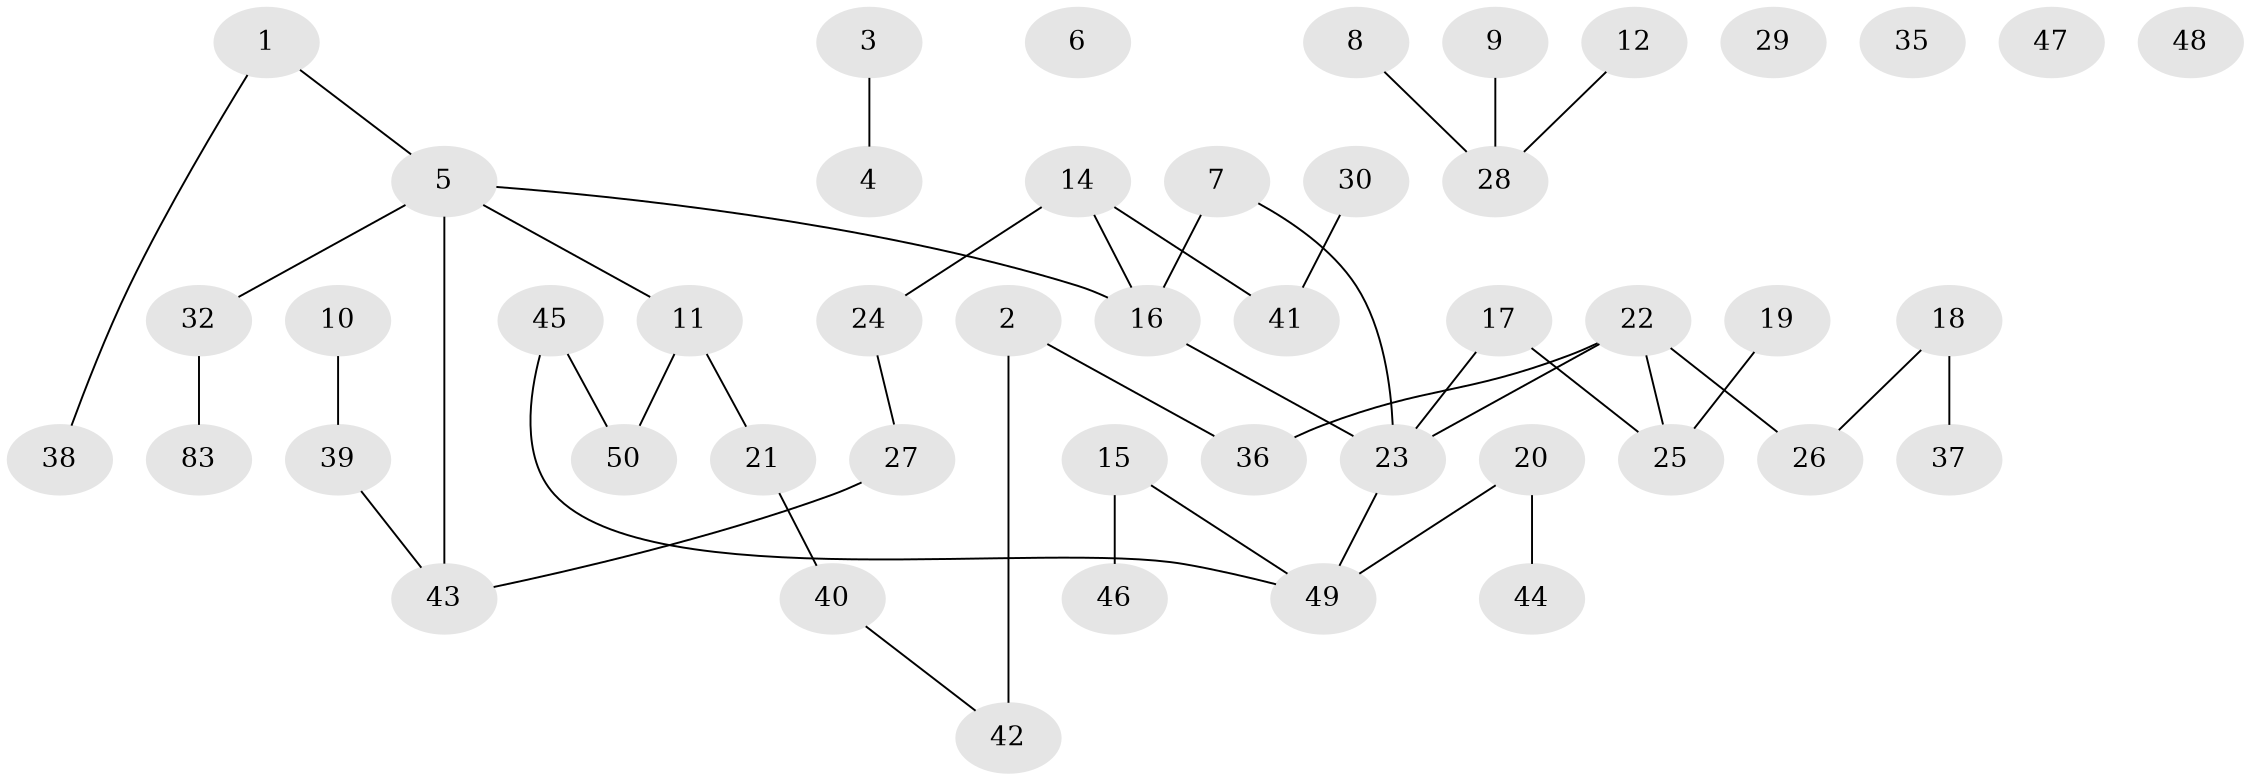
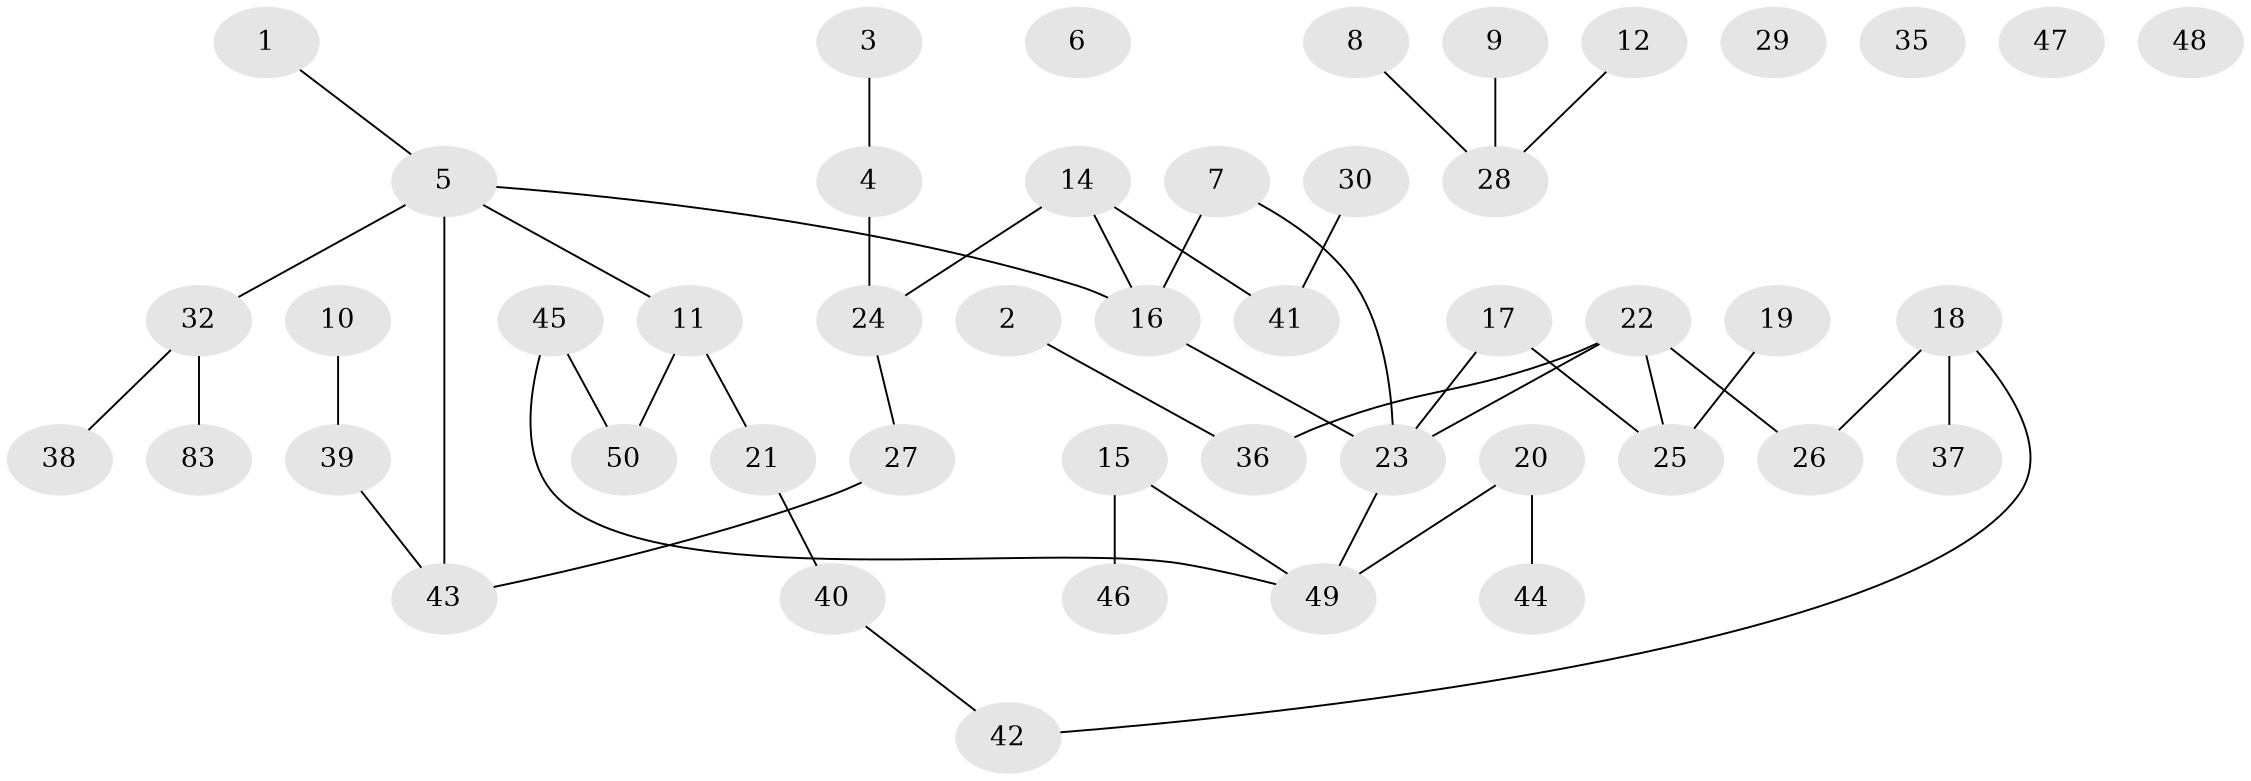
(150, 246) -> (130, 390)
none -> (869, 251)
(1008, 529) -> (1636, 653)
